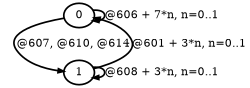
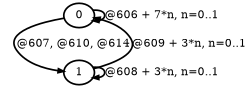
(189, 44) -> (189, 44)
